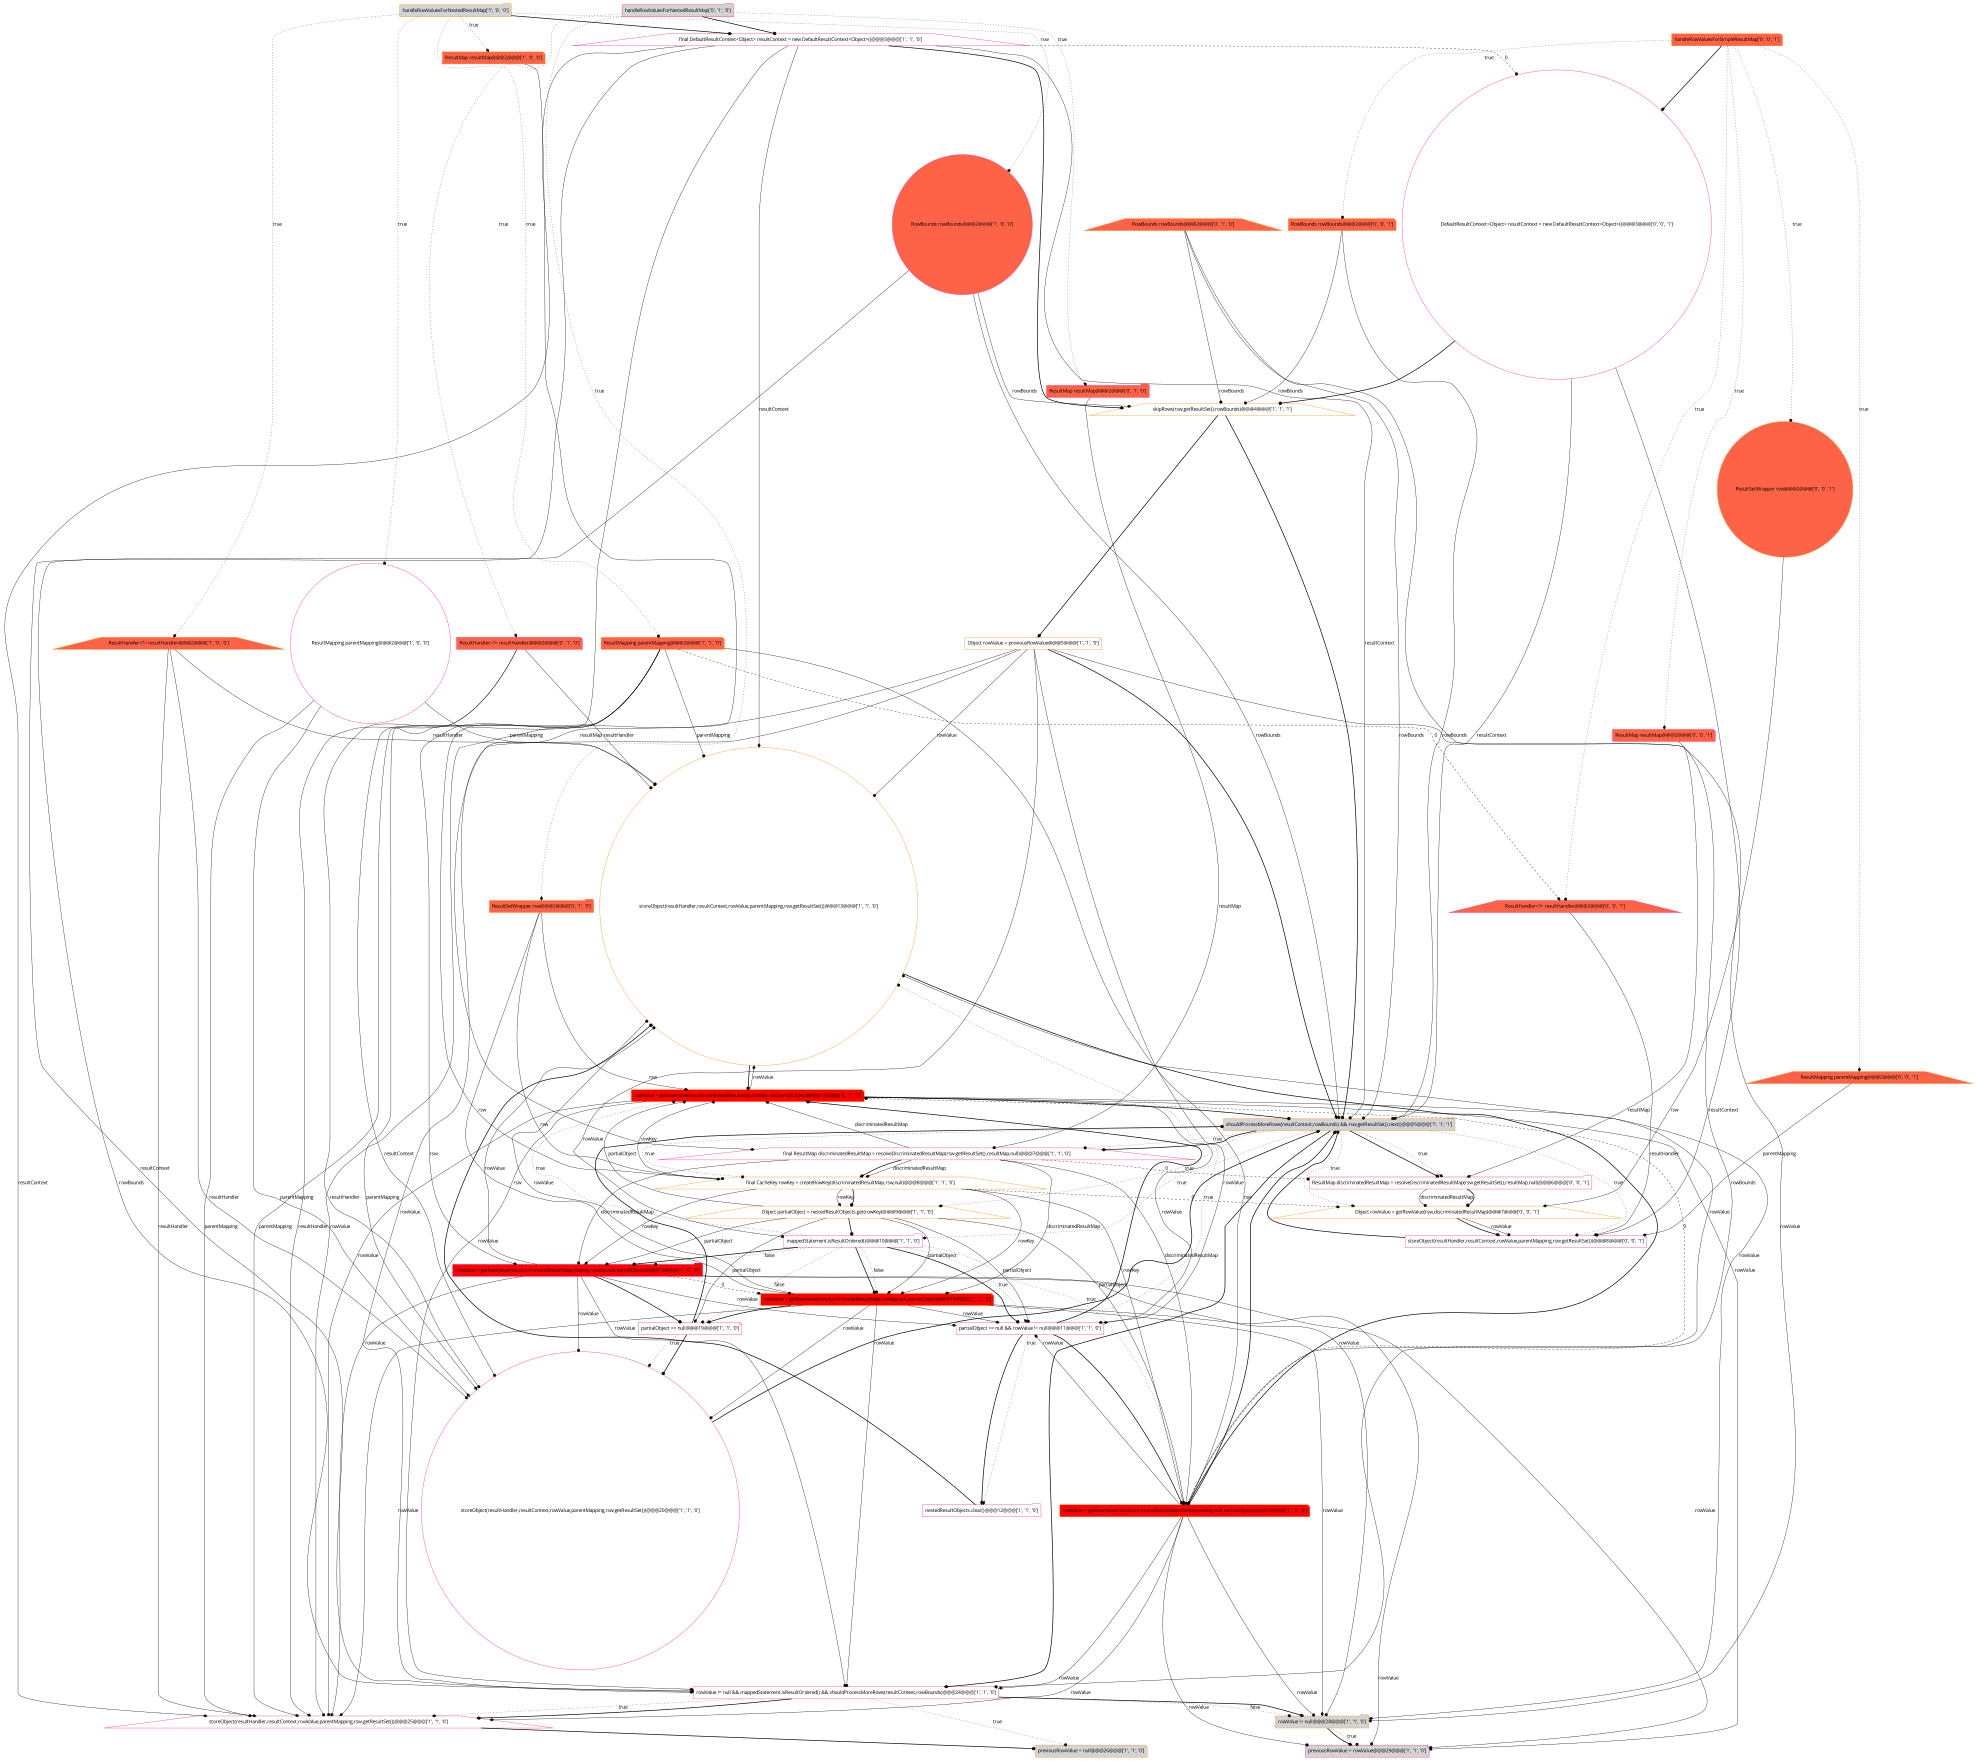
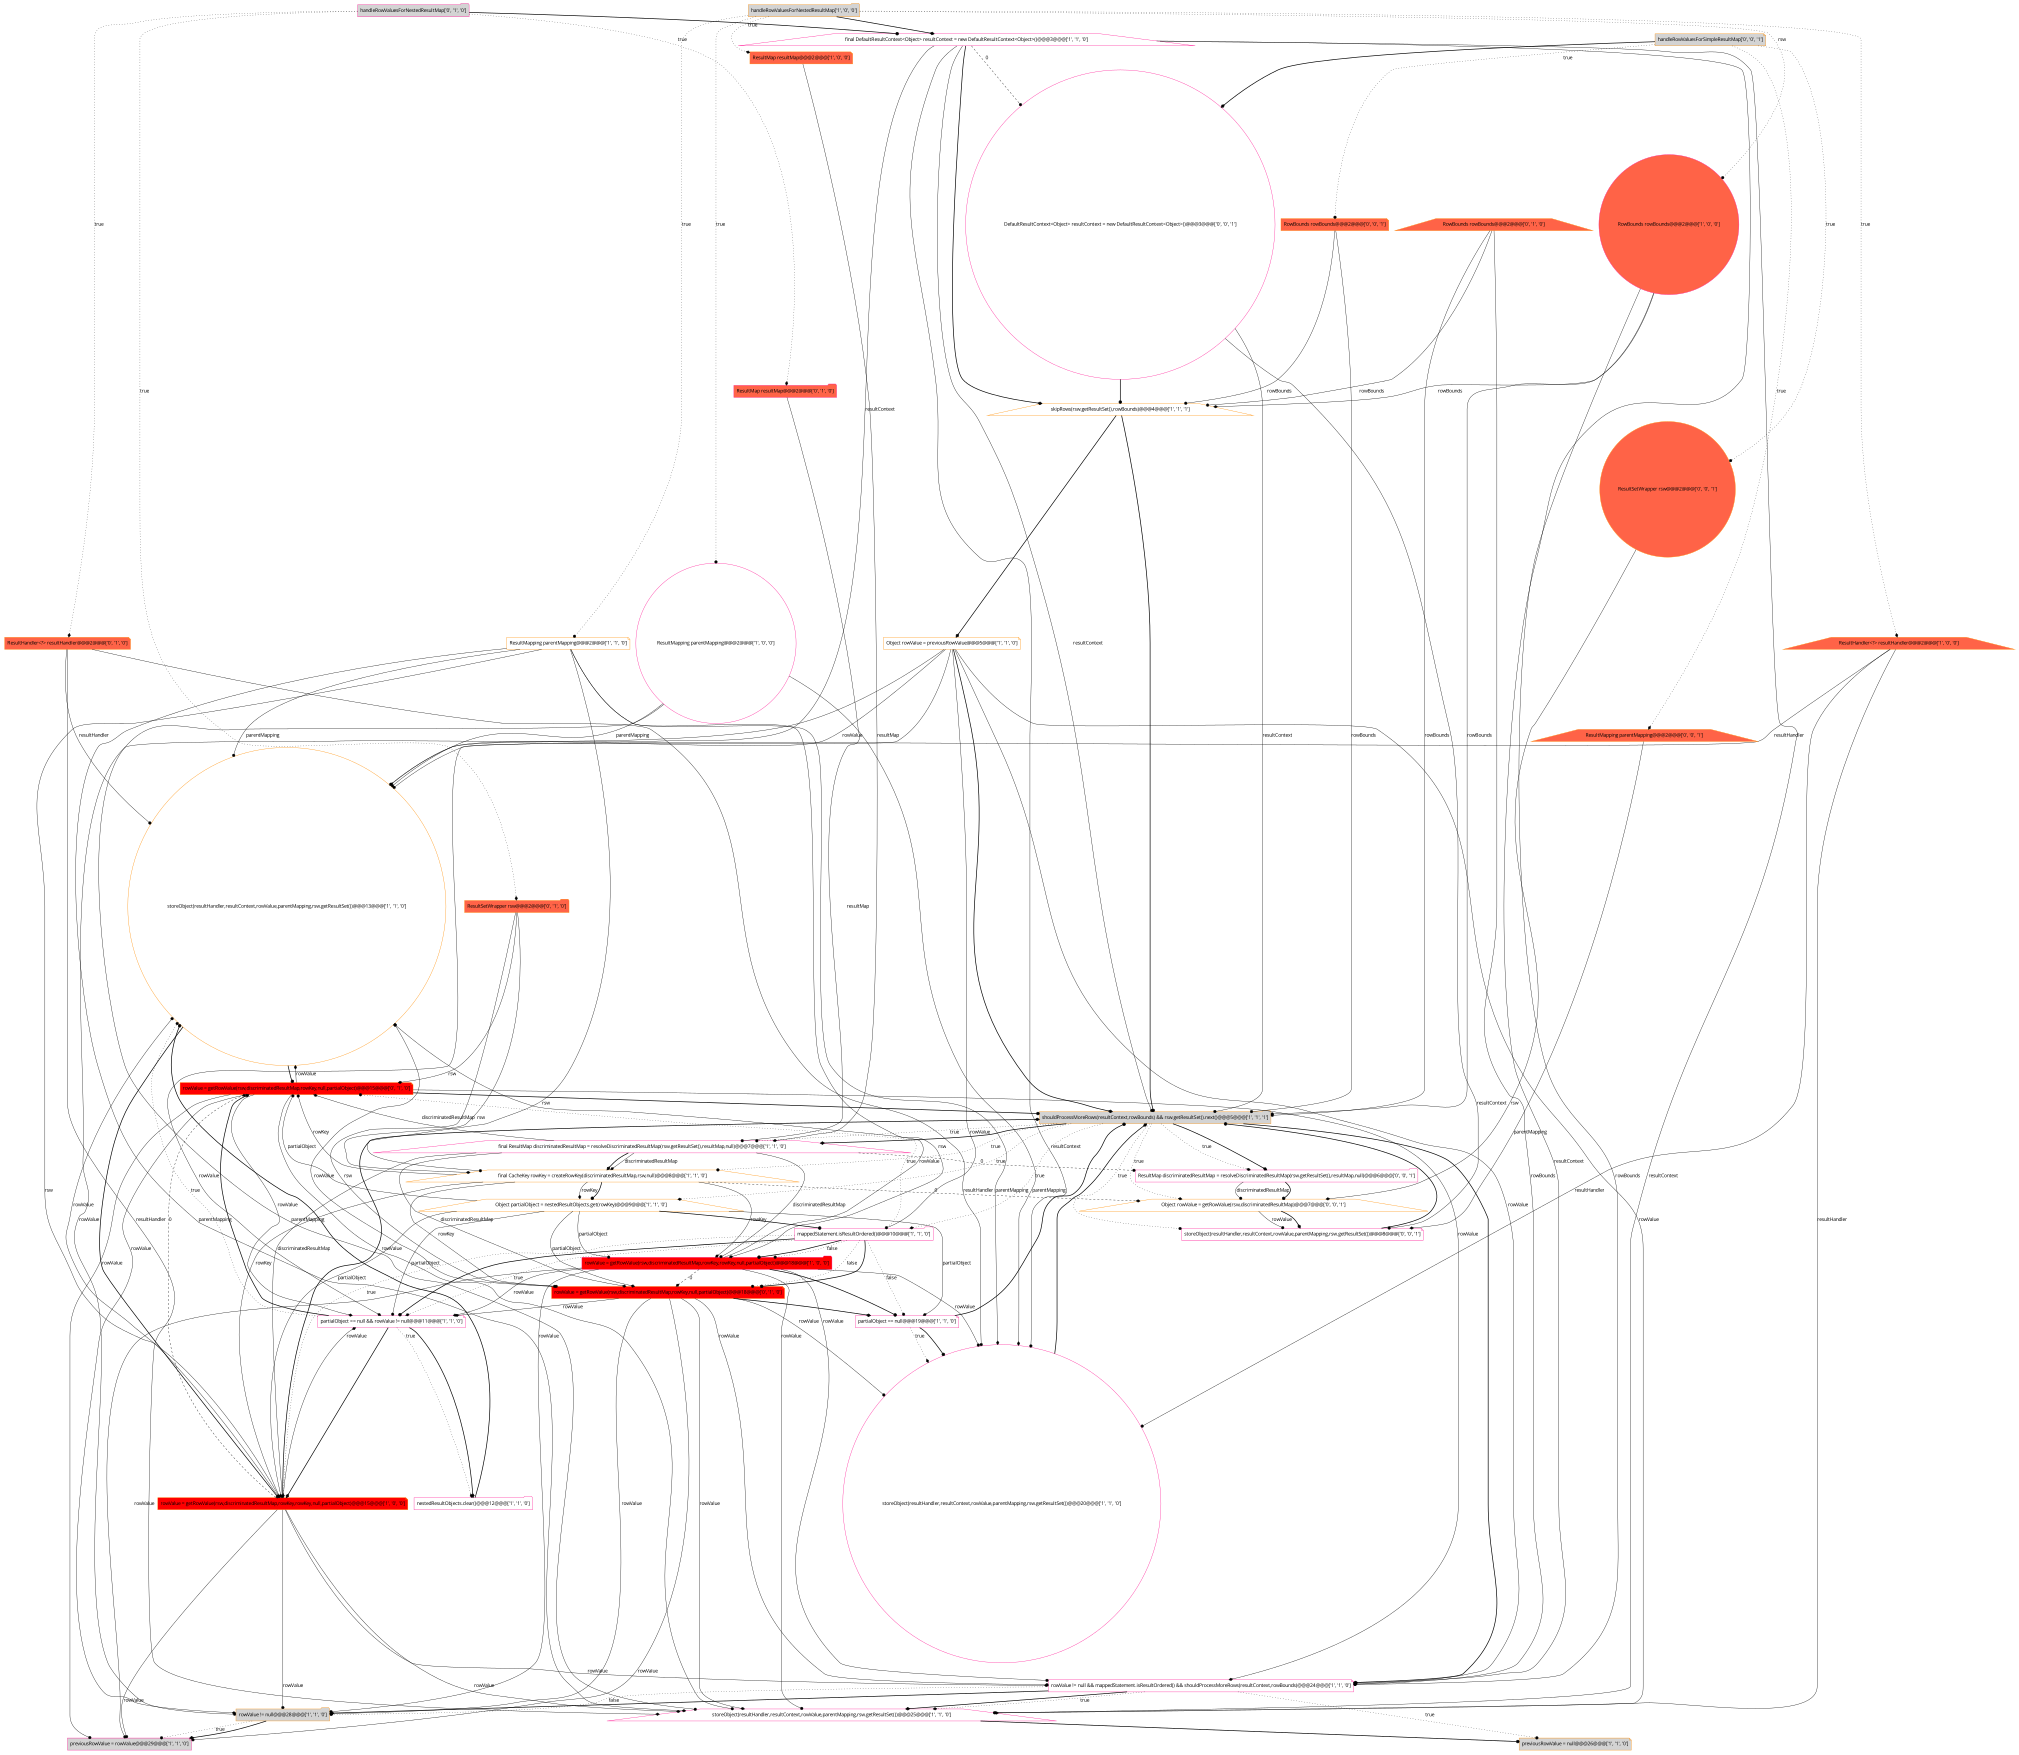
(1727, 40) -> (1710, 40)
(519, 643) -> (68, 643)
(663, 643) -> (568, 643)
(1664, 735) -> none
(1565, 907) -> none
